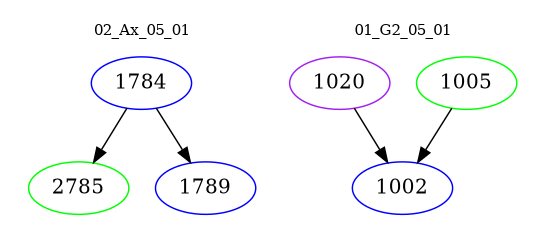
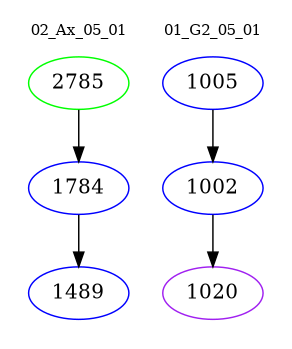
(467, 83) -> (213, 83)
(114, 129) -> (79, 128)
(367, 129) -> (213, 233)
(206, 188) -> (79, 293)
